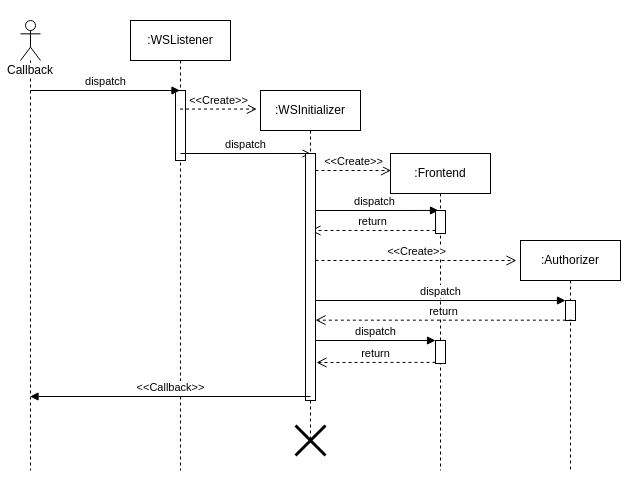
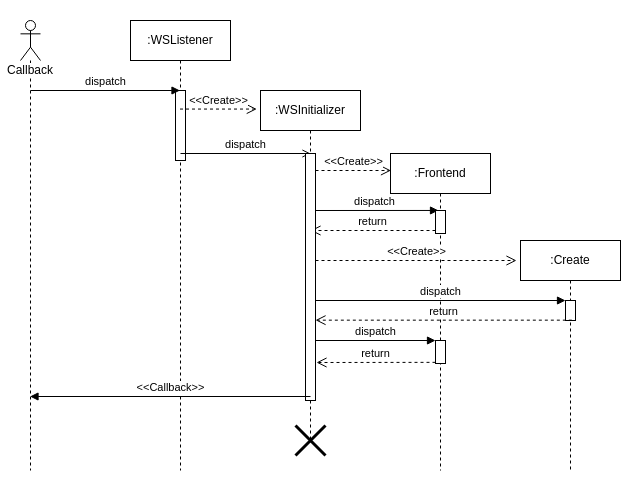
(571, 261) -> (571, 261)
